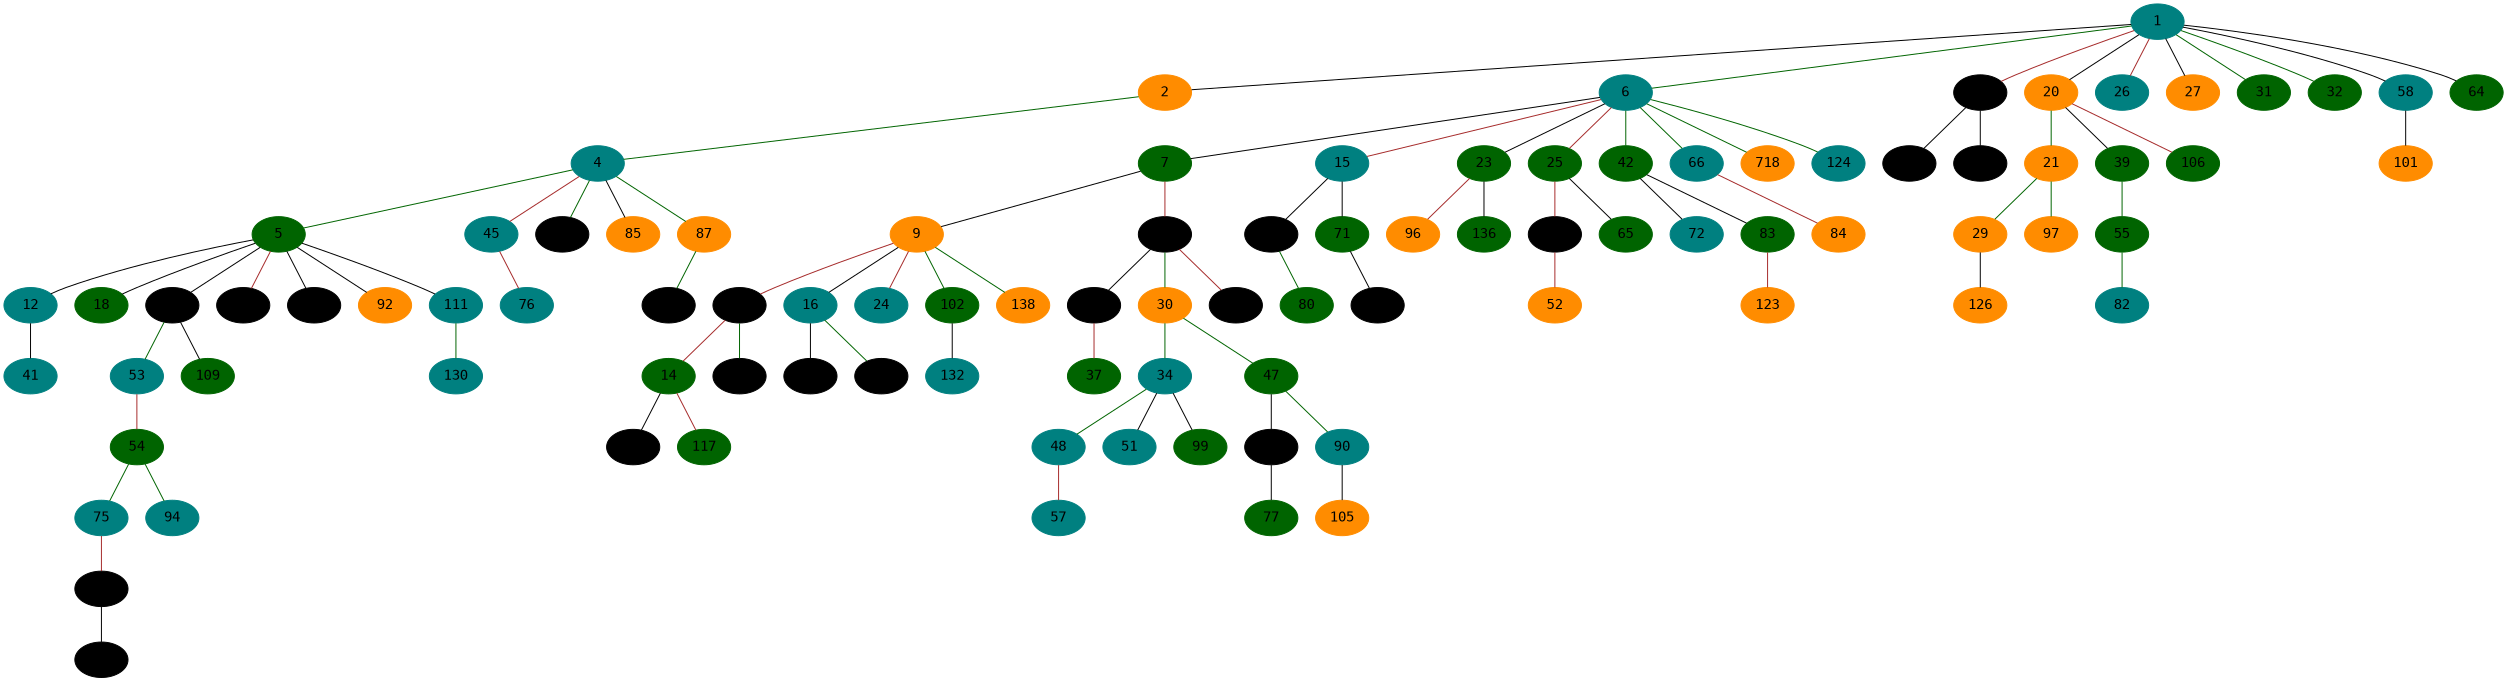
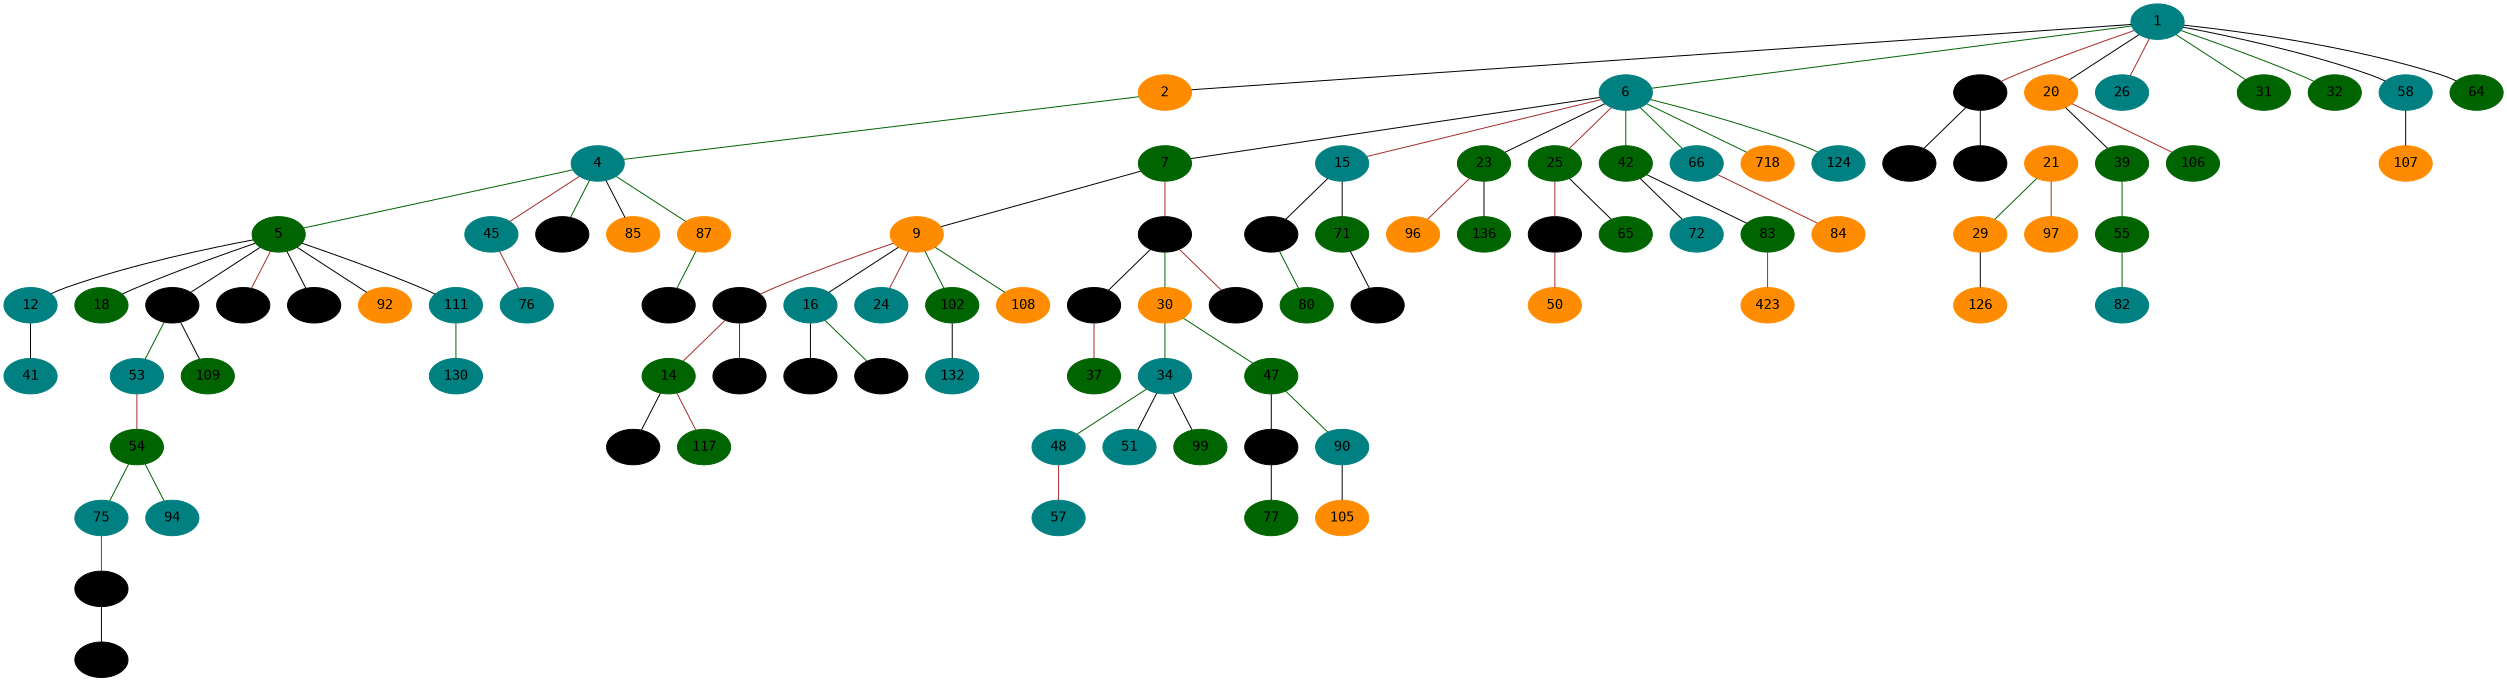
(2193, 93) -> none
(2051, 128) -> none
(2406, 163) -> (2406, 163)
(2051, 199) -> (2051, 199)
(1023, 305) -> (1023, 305)
(1555, 305) -> (1555, 305)
(1768, 305) -> (1768, 305)
